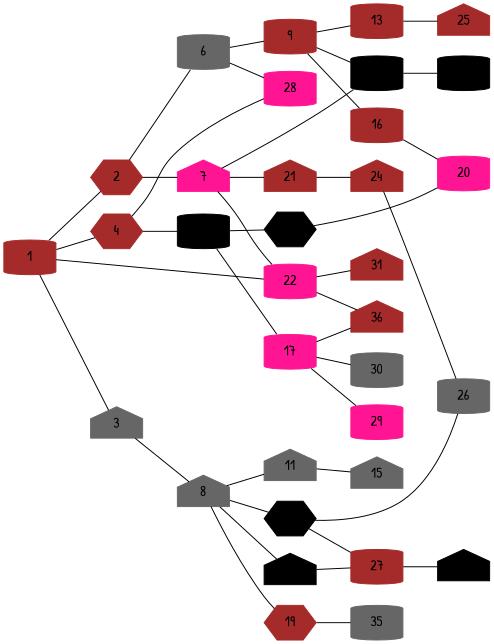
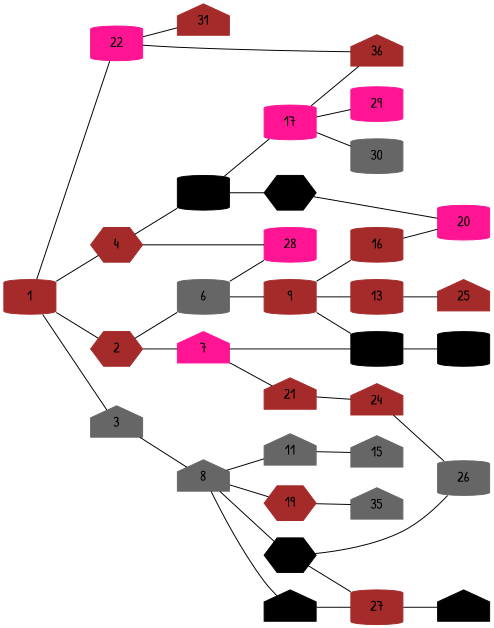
(243, 224) -> none
(377, 623) -> (377, 505)
